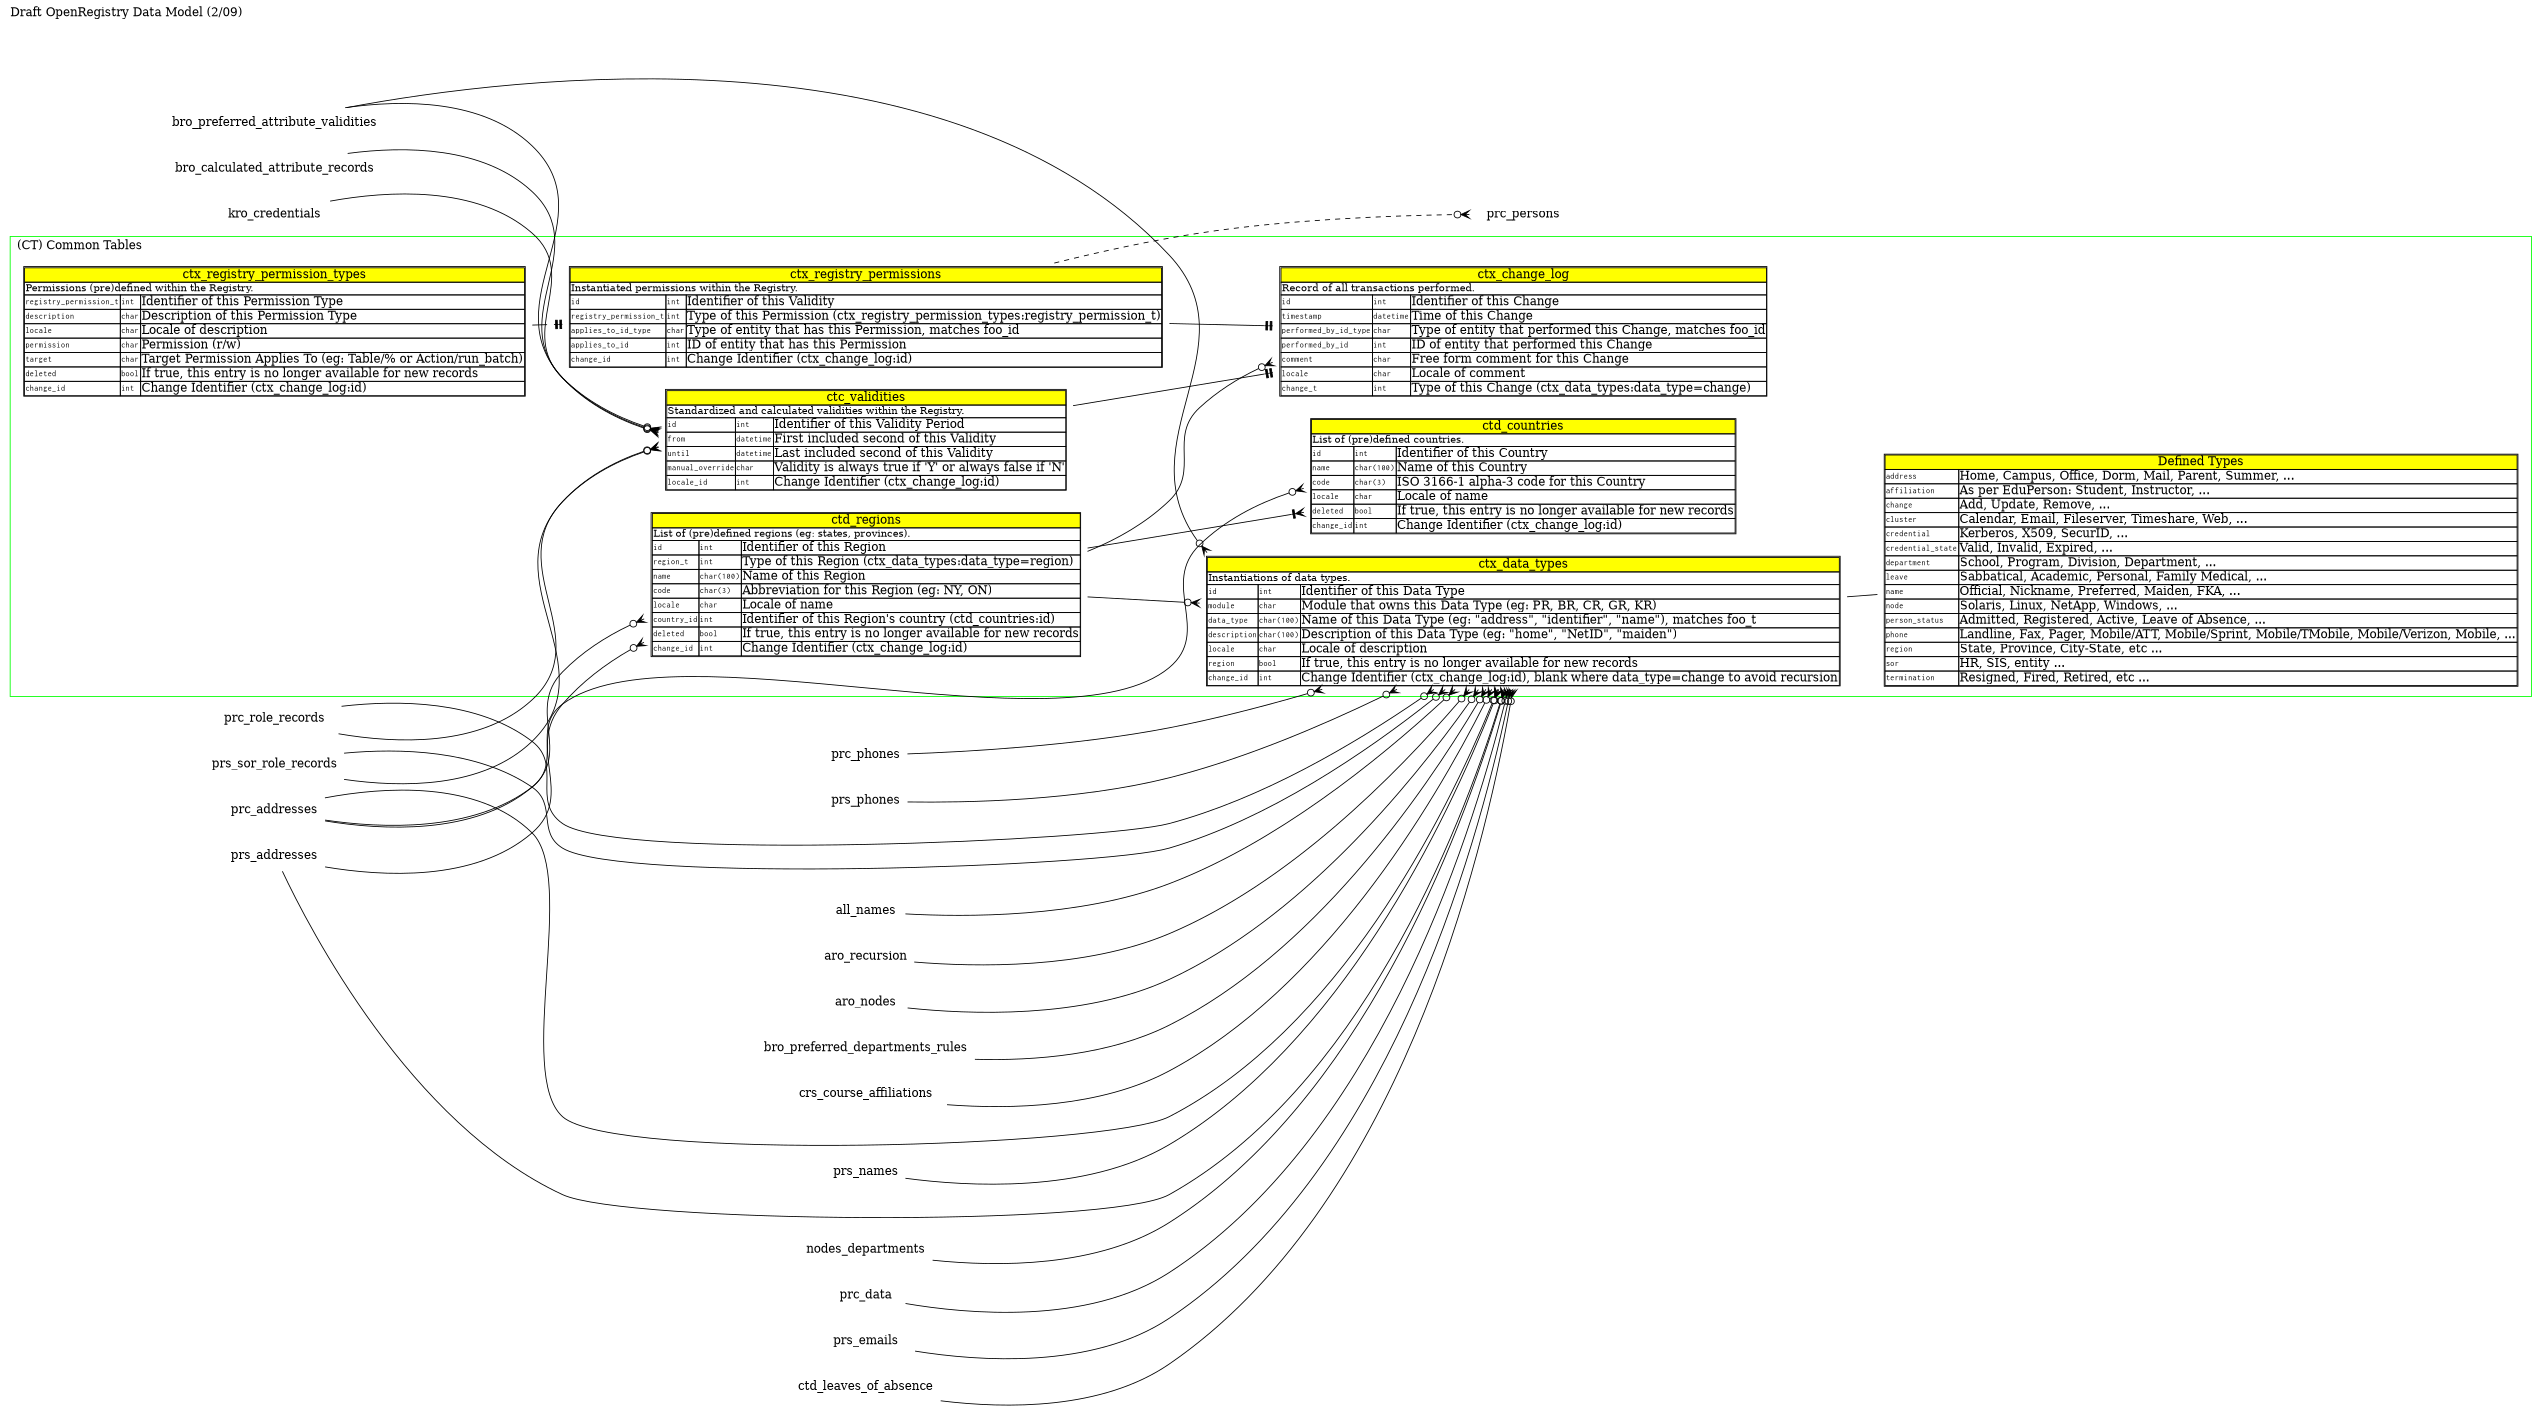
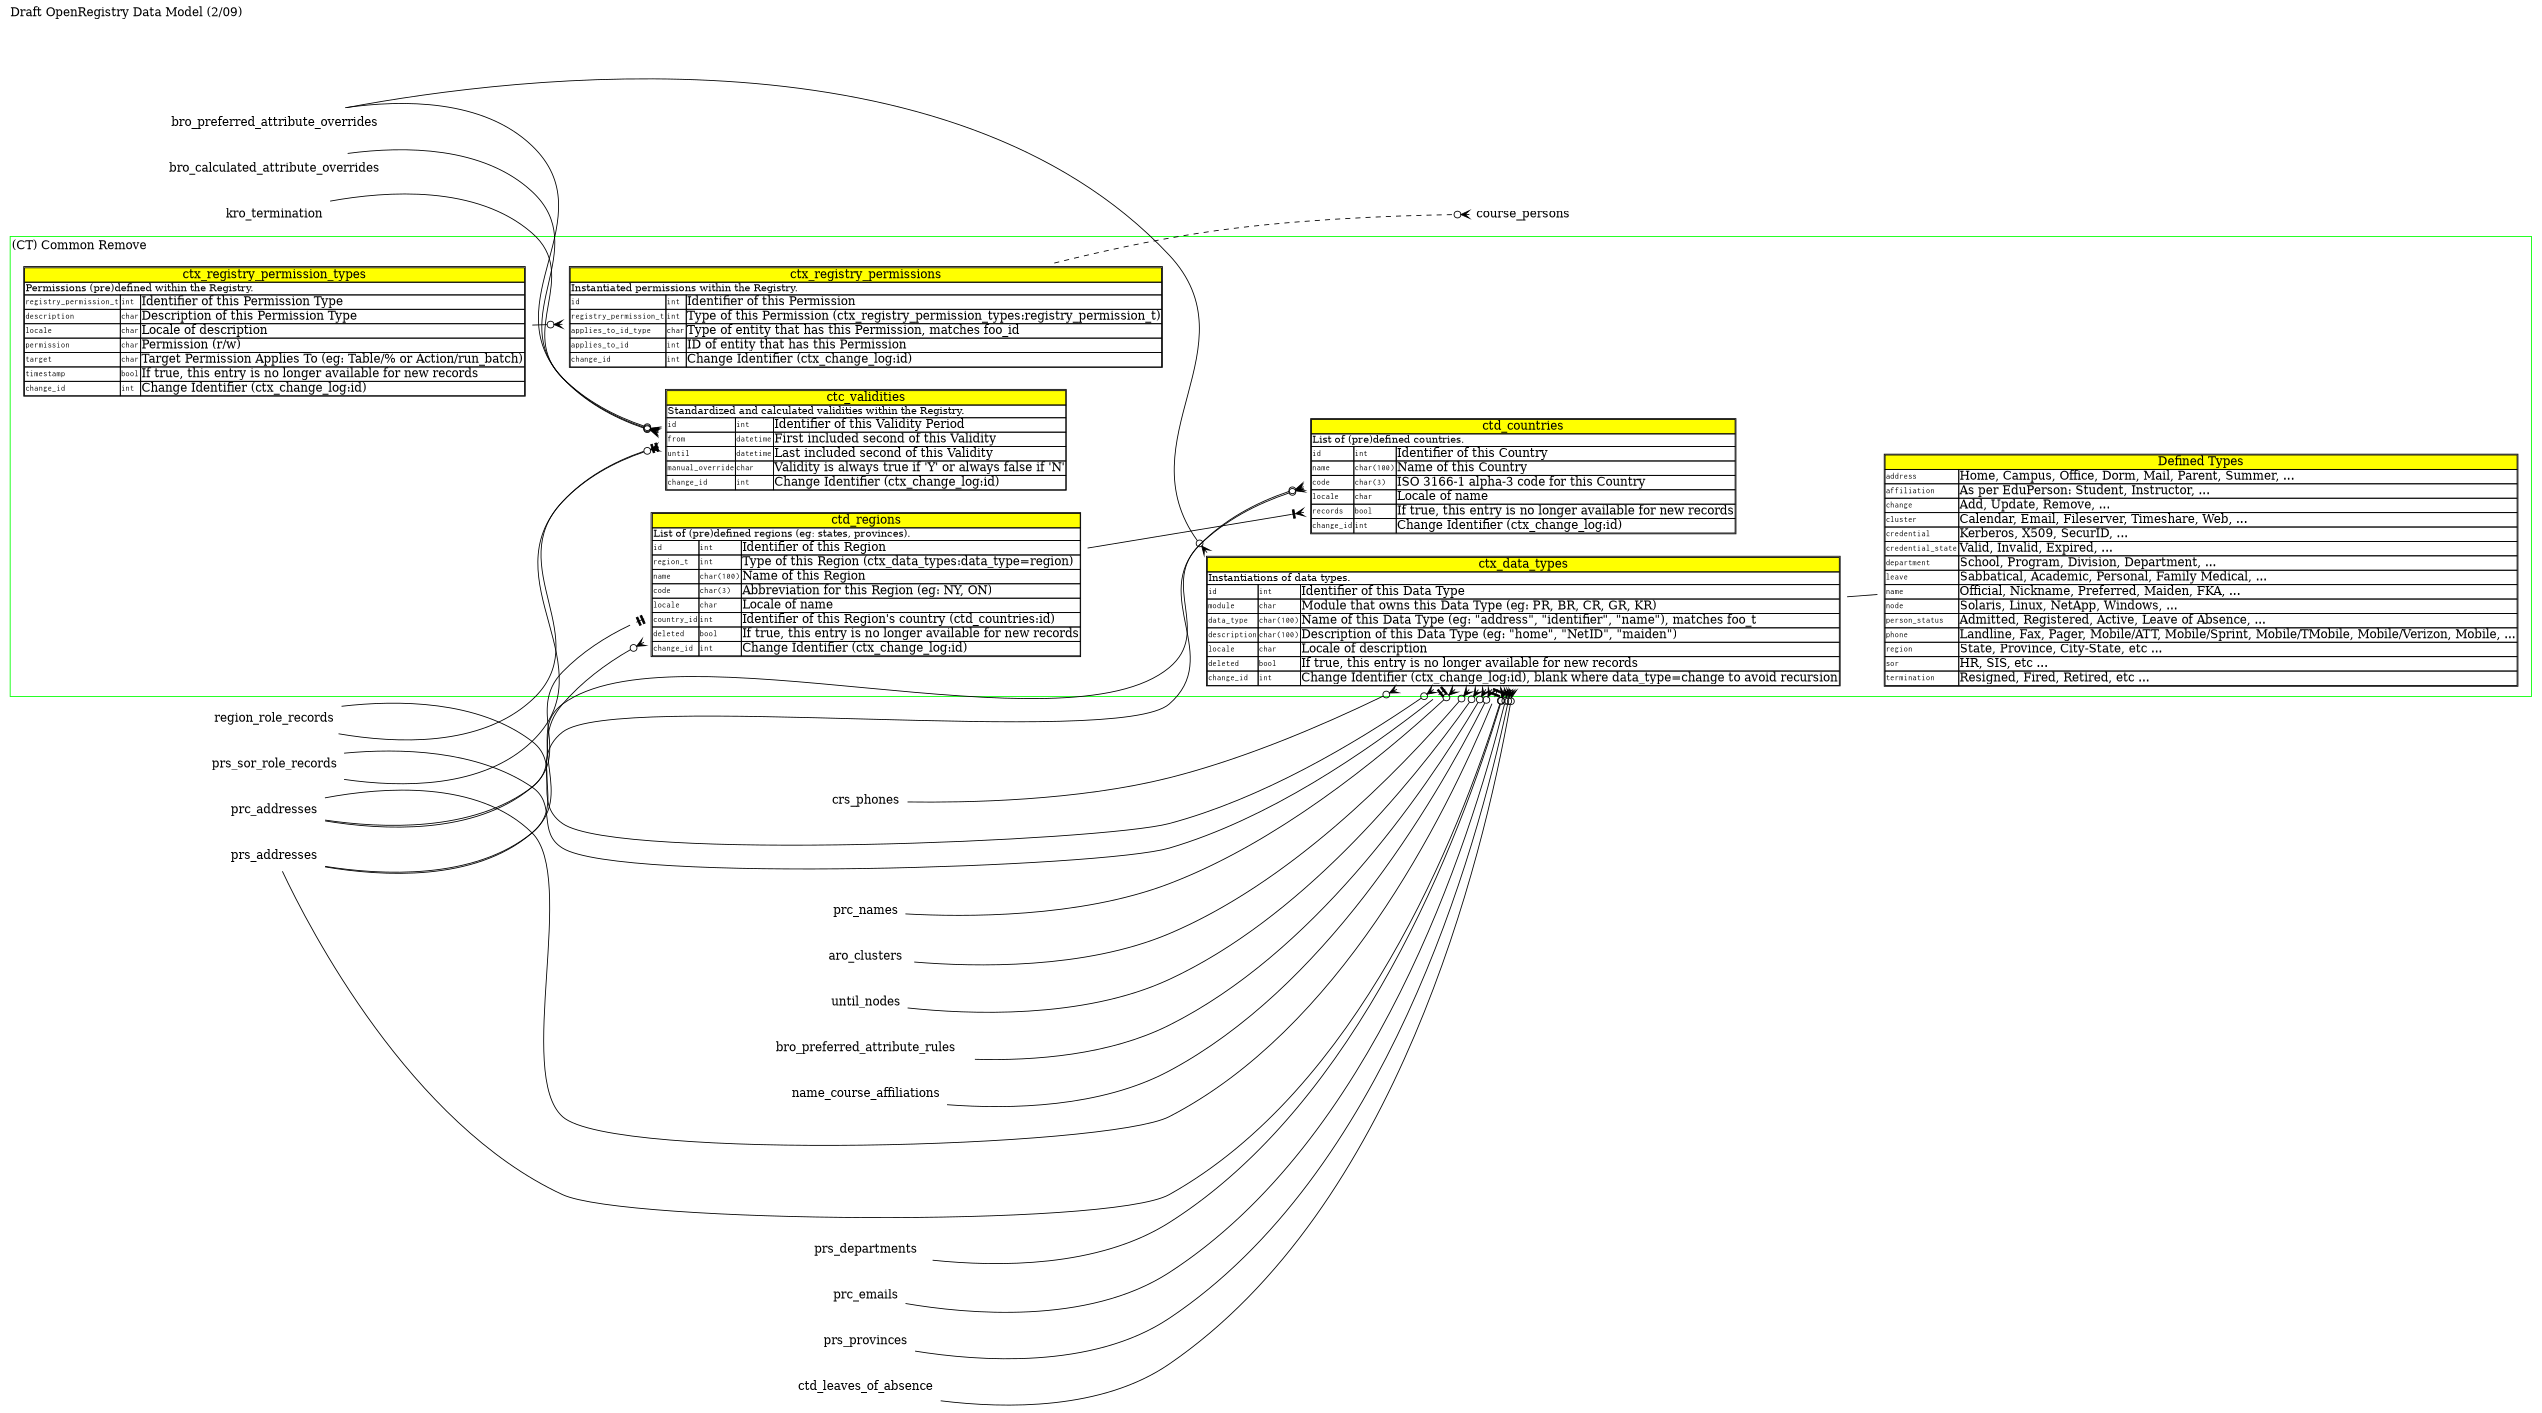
(274, 123) -> (274, 123)
(274, 169) -> (274, 169)
(274, 214) -> (274, 214)
(1523, 214) -> (1523, 214)
(80, 246) -> (80, 246)
(761, 302) -> (771, 302)
(540, 325) -> (540, 325)
(1523, 331) -> none
(41, 374) -> (46, 374)
(688, 482) -> (688, 482)
(1328, 511) -> (1328, 511)
(1136, 600) -> none
(1222, 663) -> (1224, 663)
(2013, 663) -> (2004, 663)
(548, 702) -> (548, 702)
(274, 718) -> (274, 718)
none -> (841, 718)
(537, 735) -> (537, 735)
(866, 755) -> none
(866, 801) -> (866, 801)
(885, 868) -> (885, 868)
(866, 911) -> (866, 911)
(866, 957) -> (866, 957)
(866, 1002) -> (866, 1002)
(866, 1048) -> (866, 1048)
(866, 1094) -> (866, 1094)
(878, 1145) -> (878, 1145)
(866, 1172) -> none
(866, 1250) -> (866, 1250)
(866, 1295) -> (866, 1295)
(866, 1341) -> (866, 1341)
